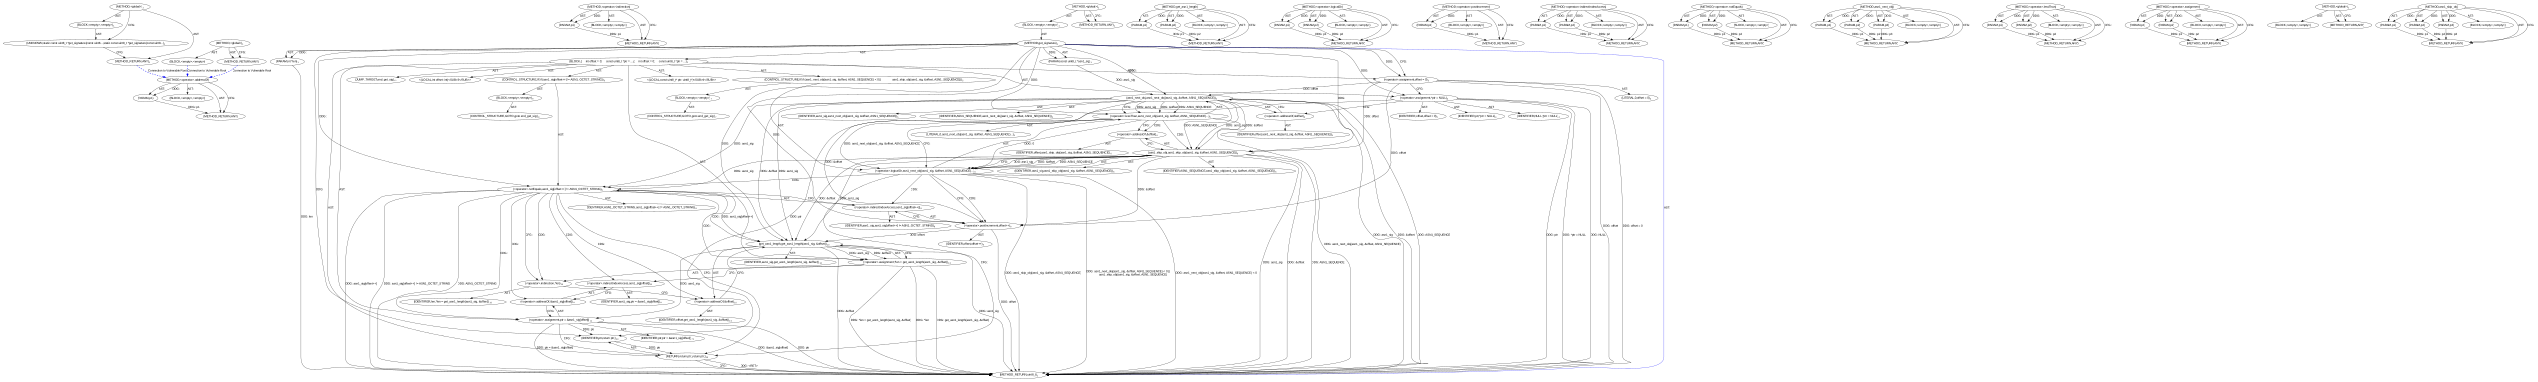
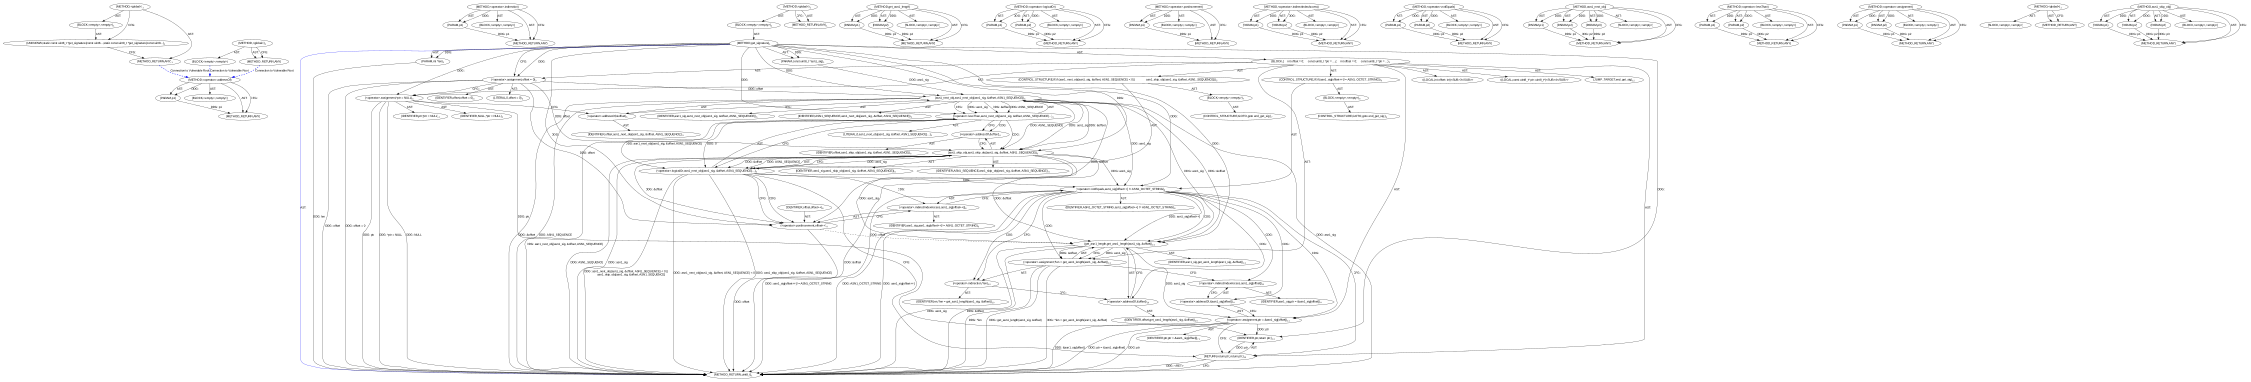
(1422, 106) -> (485, 89)
(977, 234) -> (805, 216)
(896, 235) -> (945, 240)
